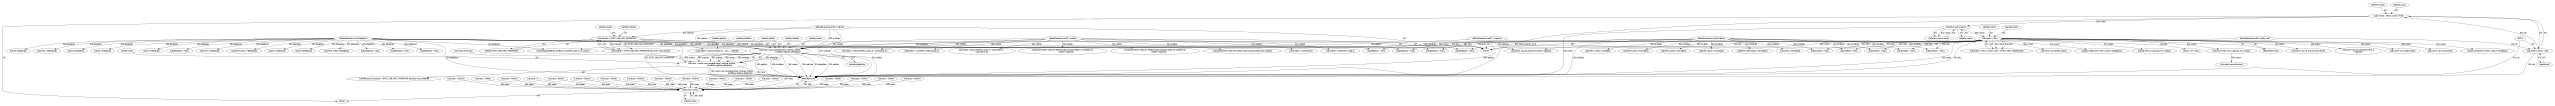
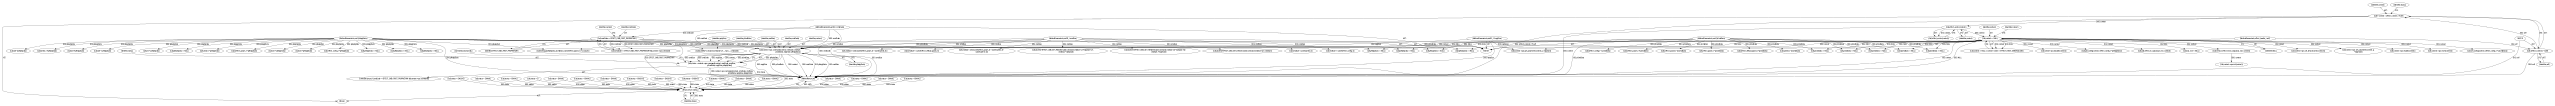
(2271, 51) -> (2271, 51)
